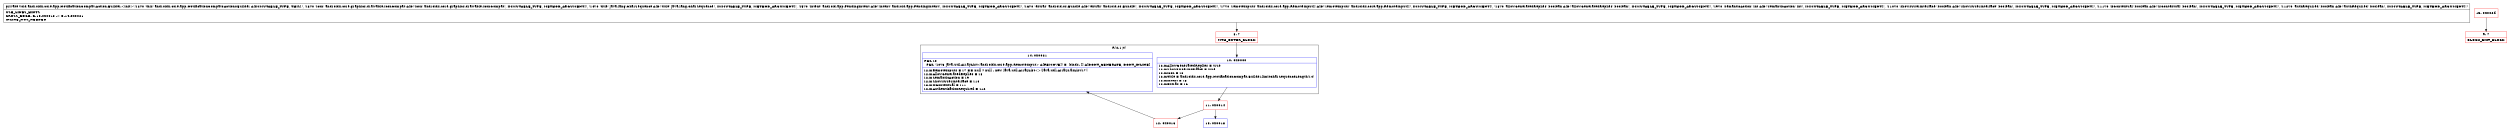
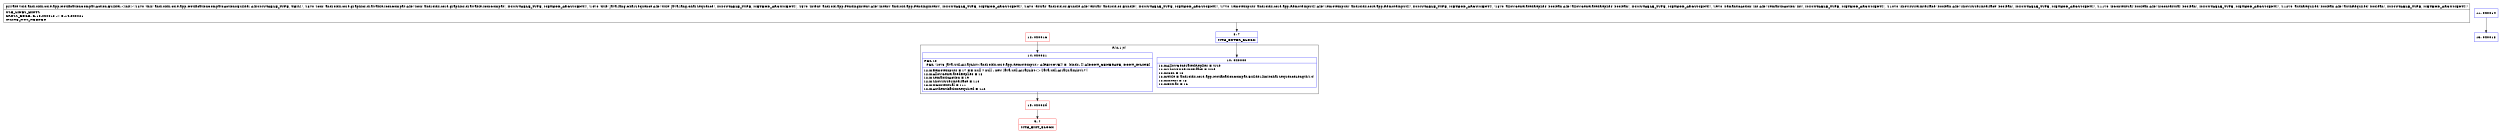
(1237, 37) -> (1237, 37)
(2486, 40) -> (1037, 127)
(1224, 92) -> none
none -> (1037, 95)
(1215, 105) -> (2486, 13)
(1192, 114) -> none
